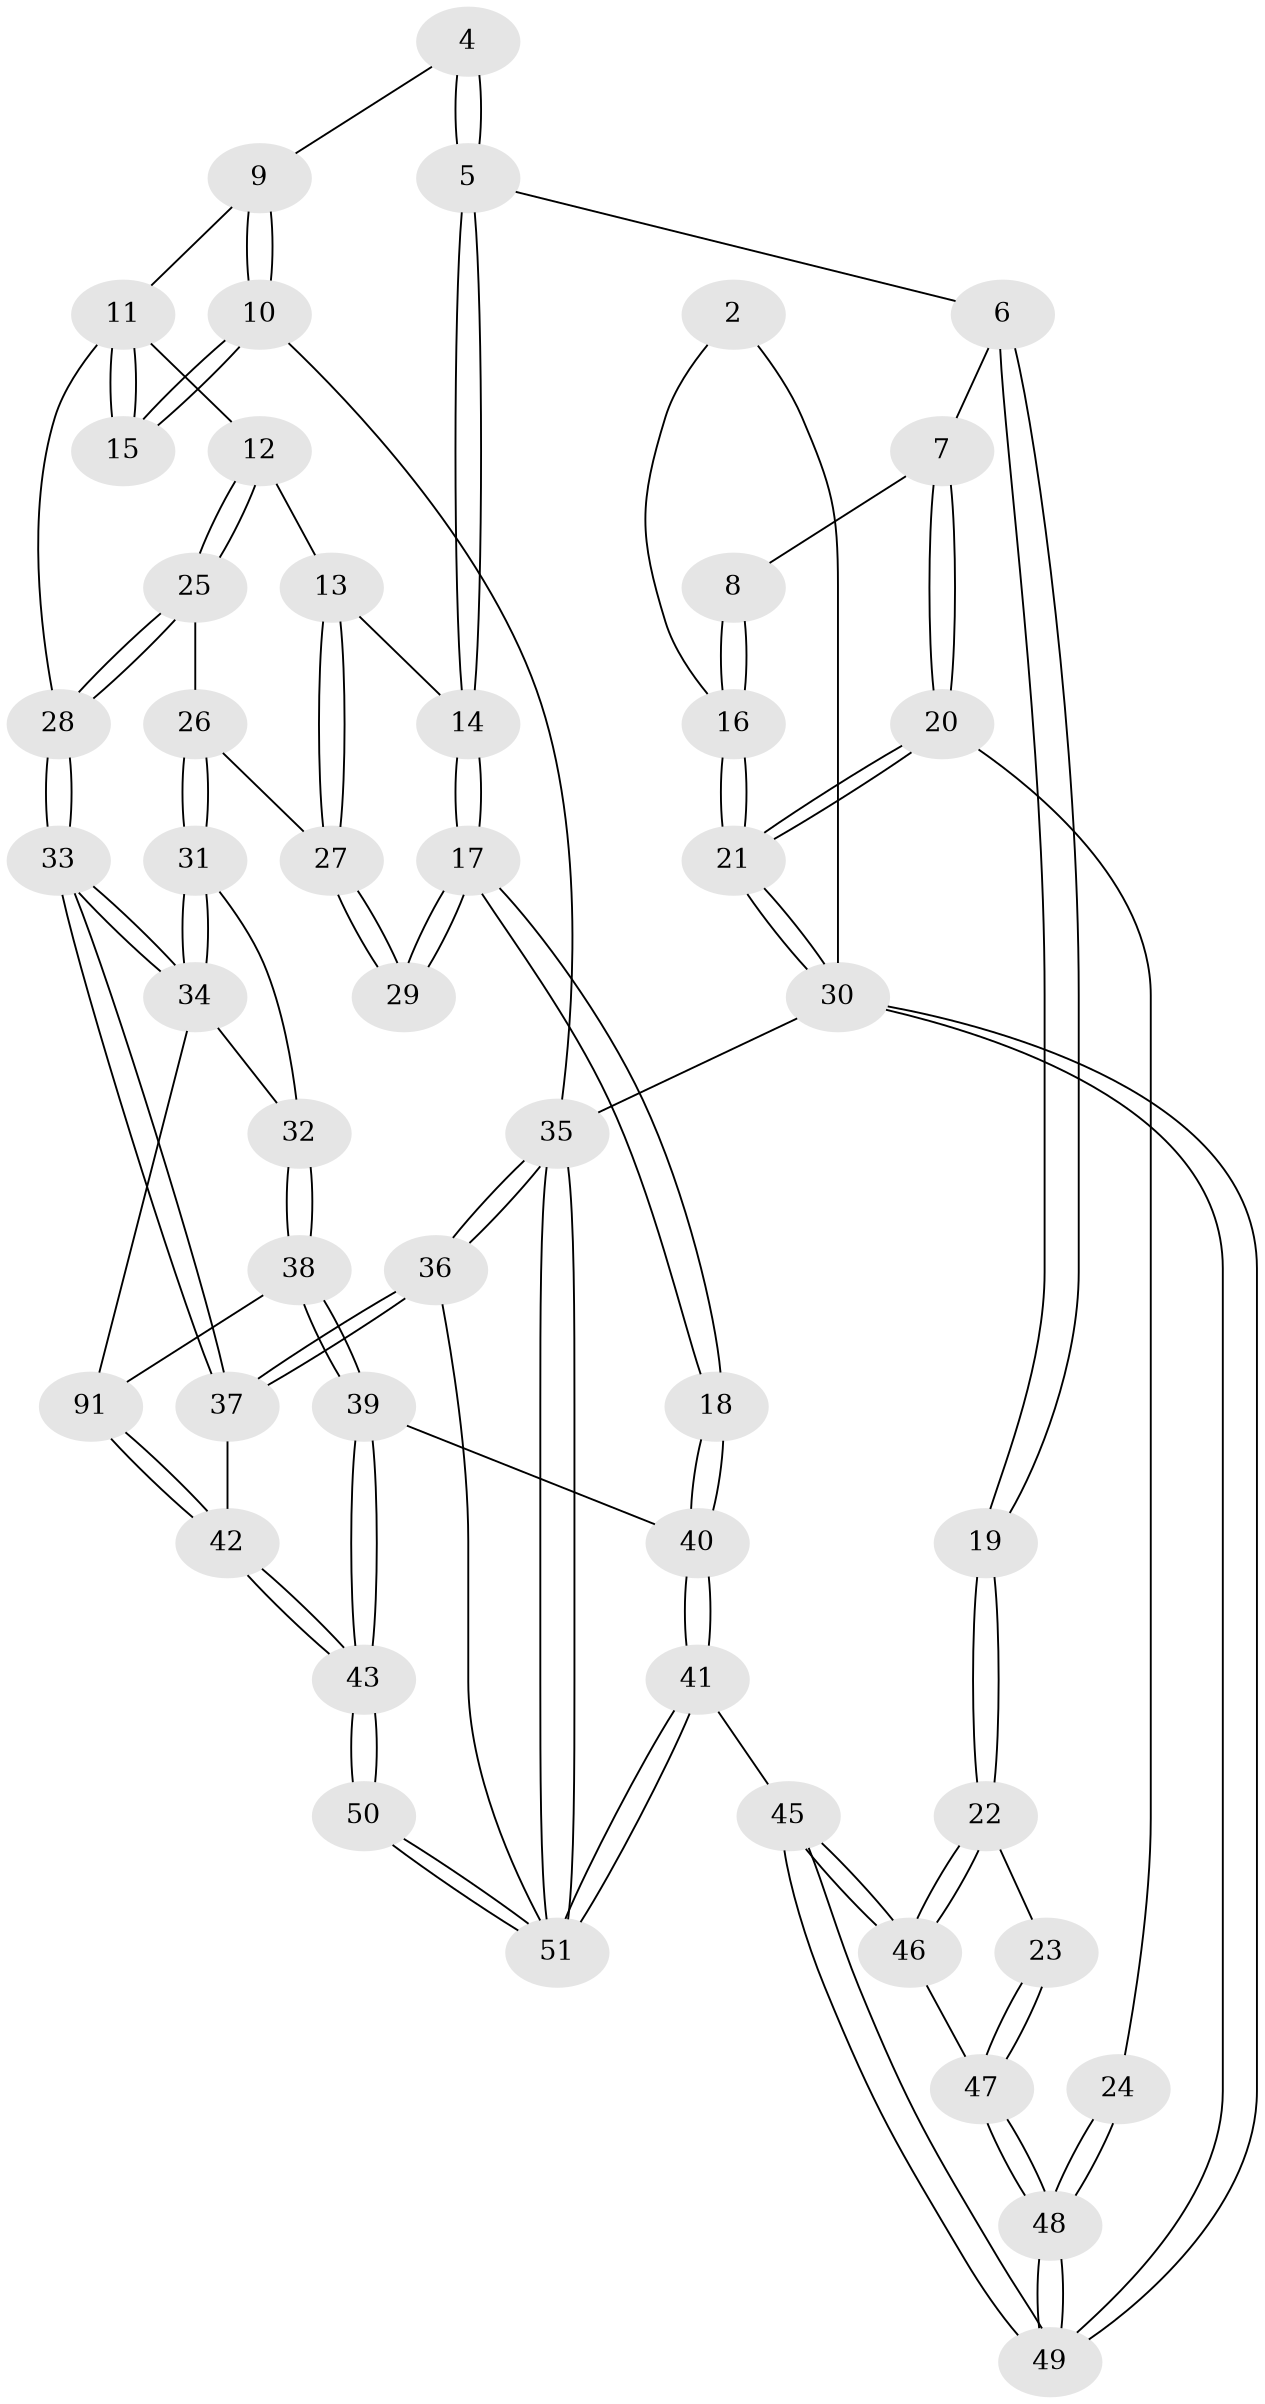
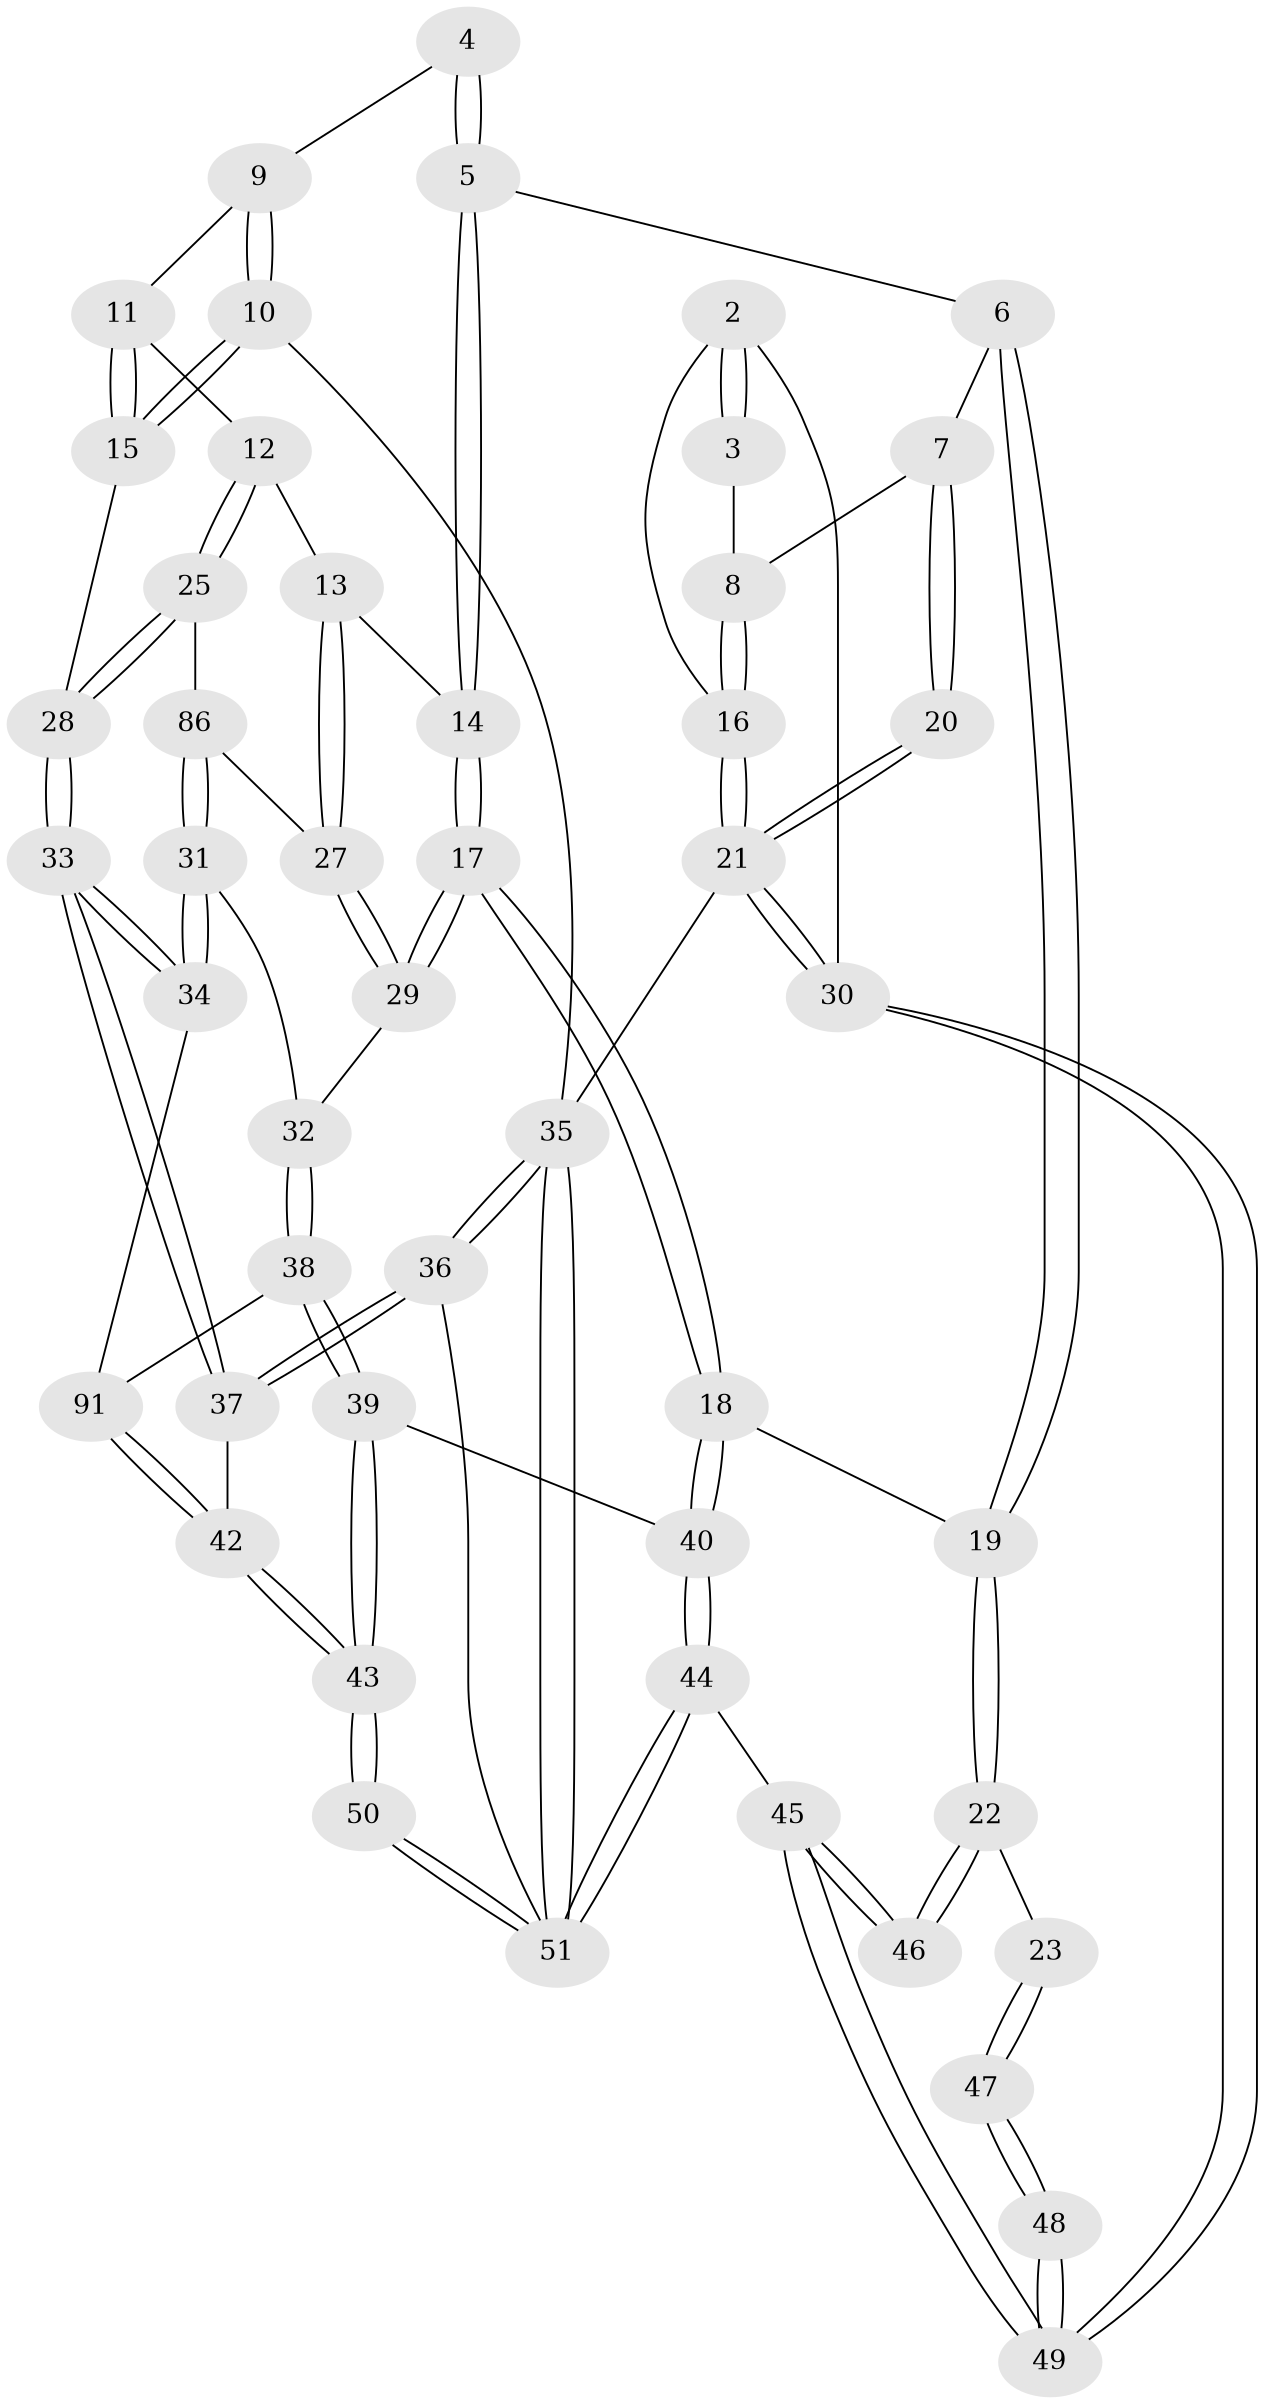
none -> (734, 451)
(40, 511) -> (91, 588)
(195, 724) -> (195, 724)
(247, 1065) -> (352, 1065)
(698, 1065) -> (646, 997)
none -> (851, 1475)
(698, 1680) -> (698, 1680)
(946, 2021) -> none
(1119, 2089) -> none
